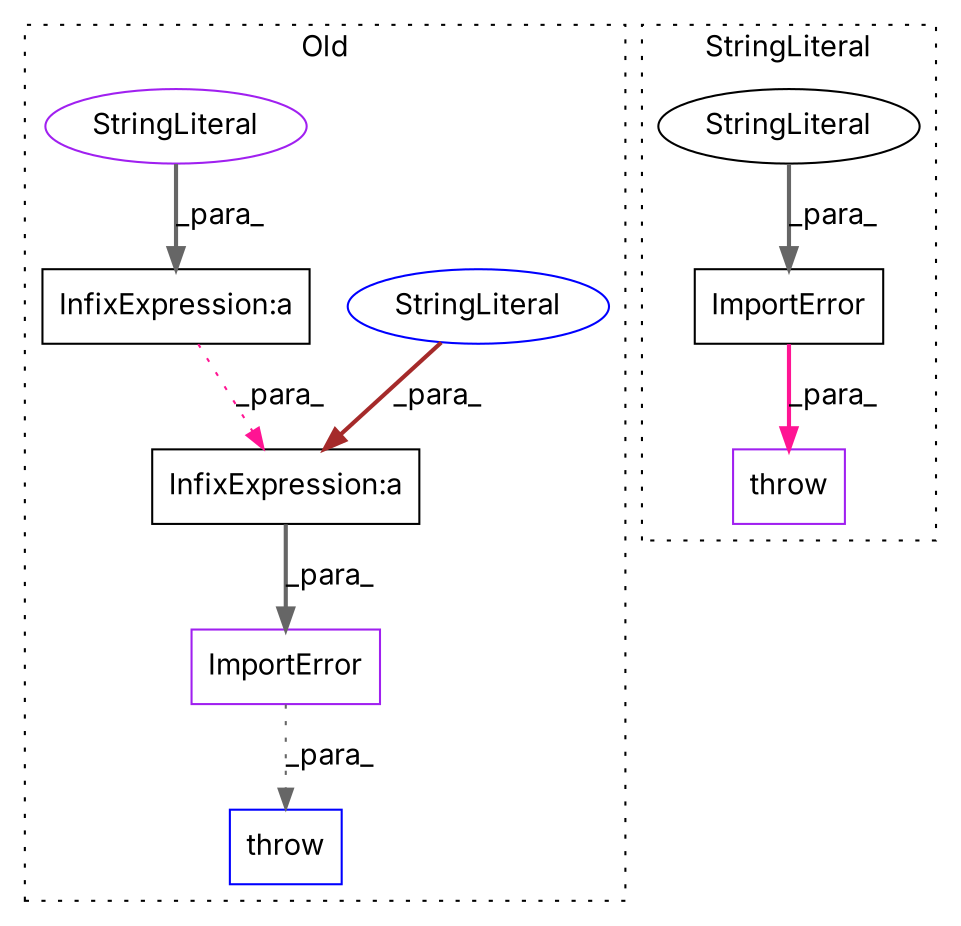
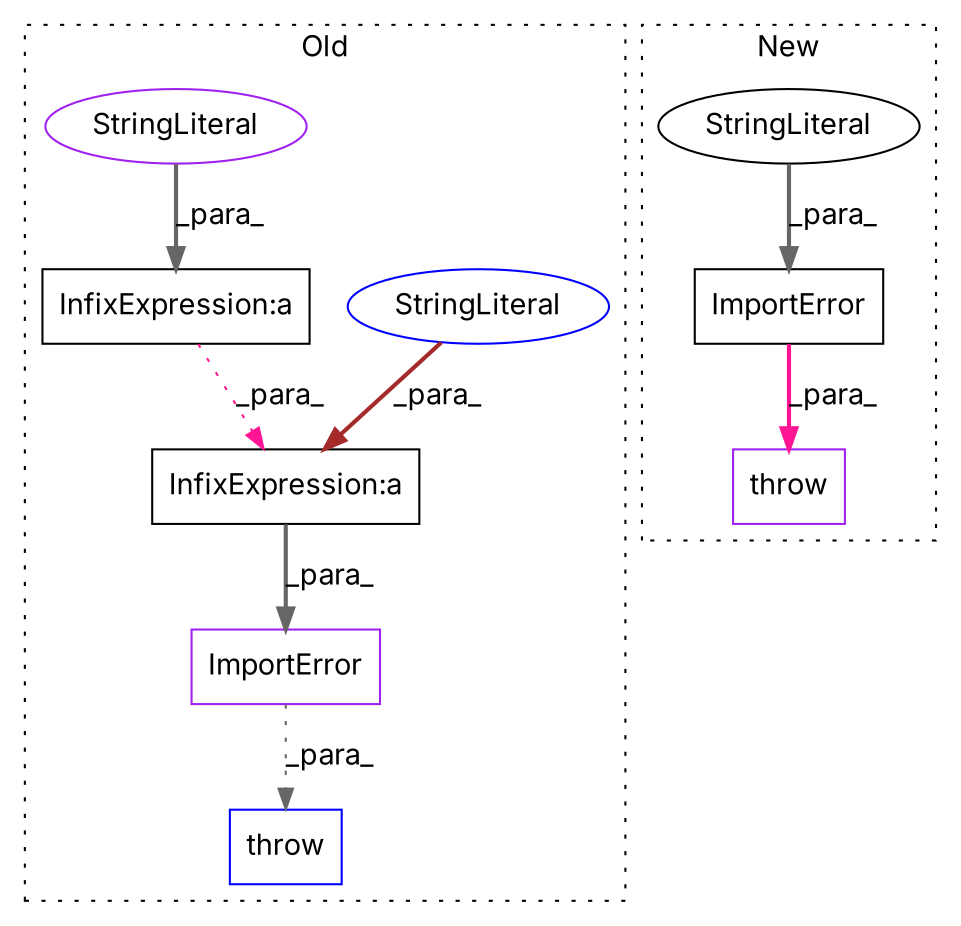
(789, 49) -> (789, 49)
